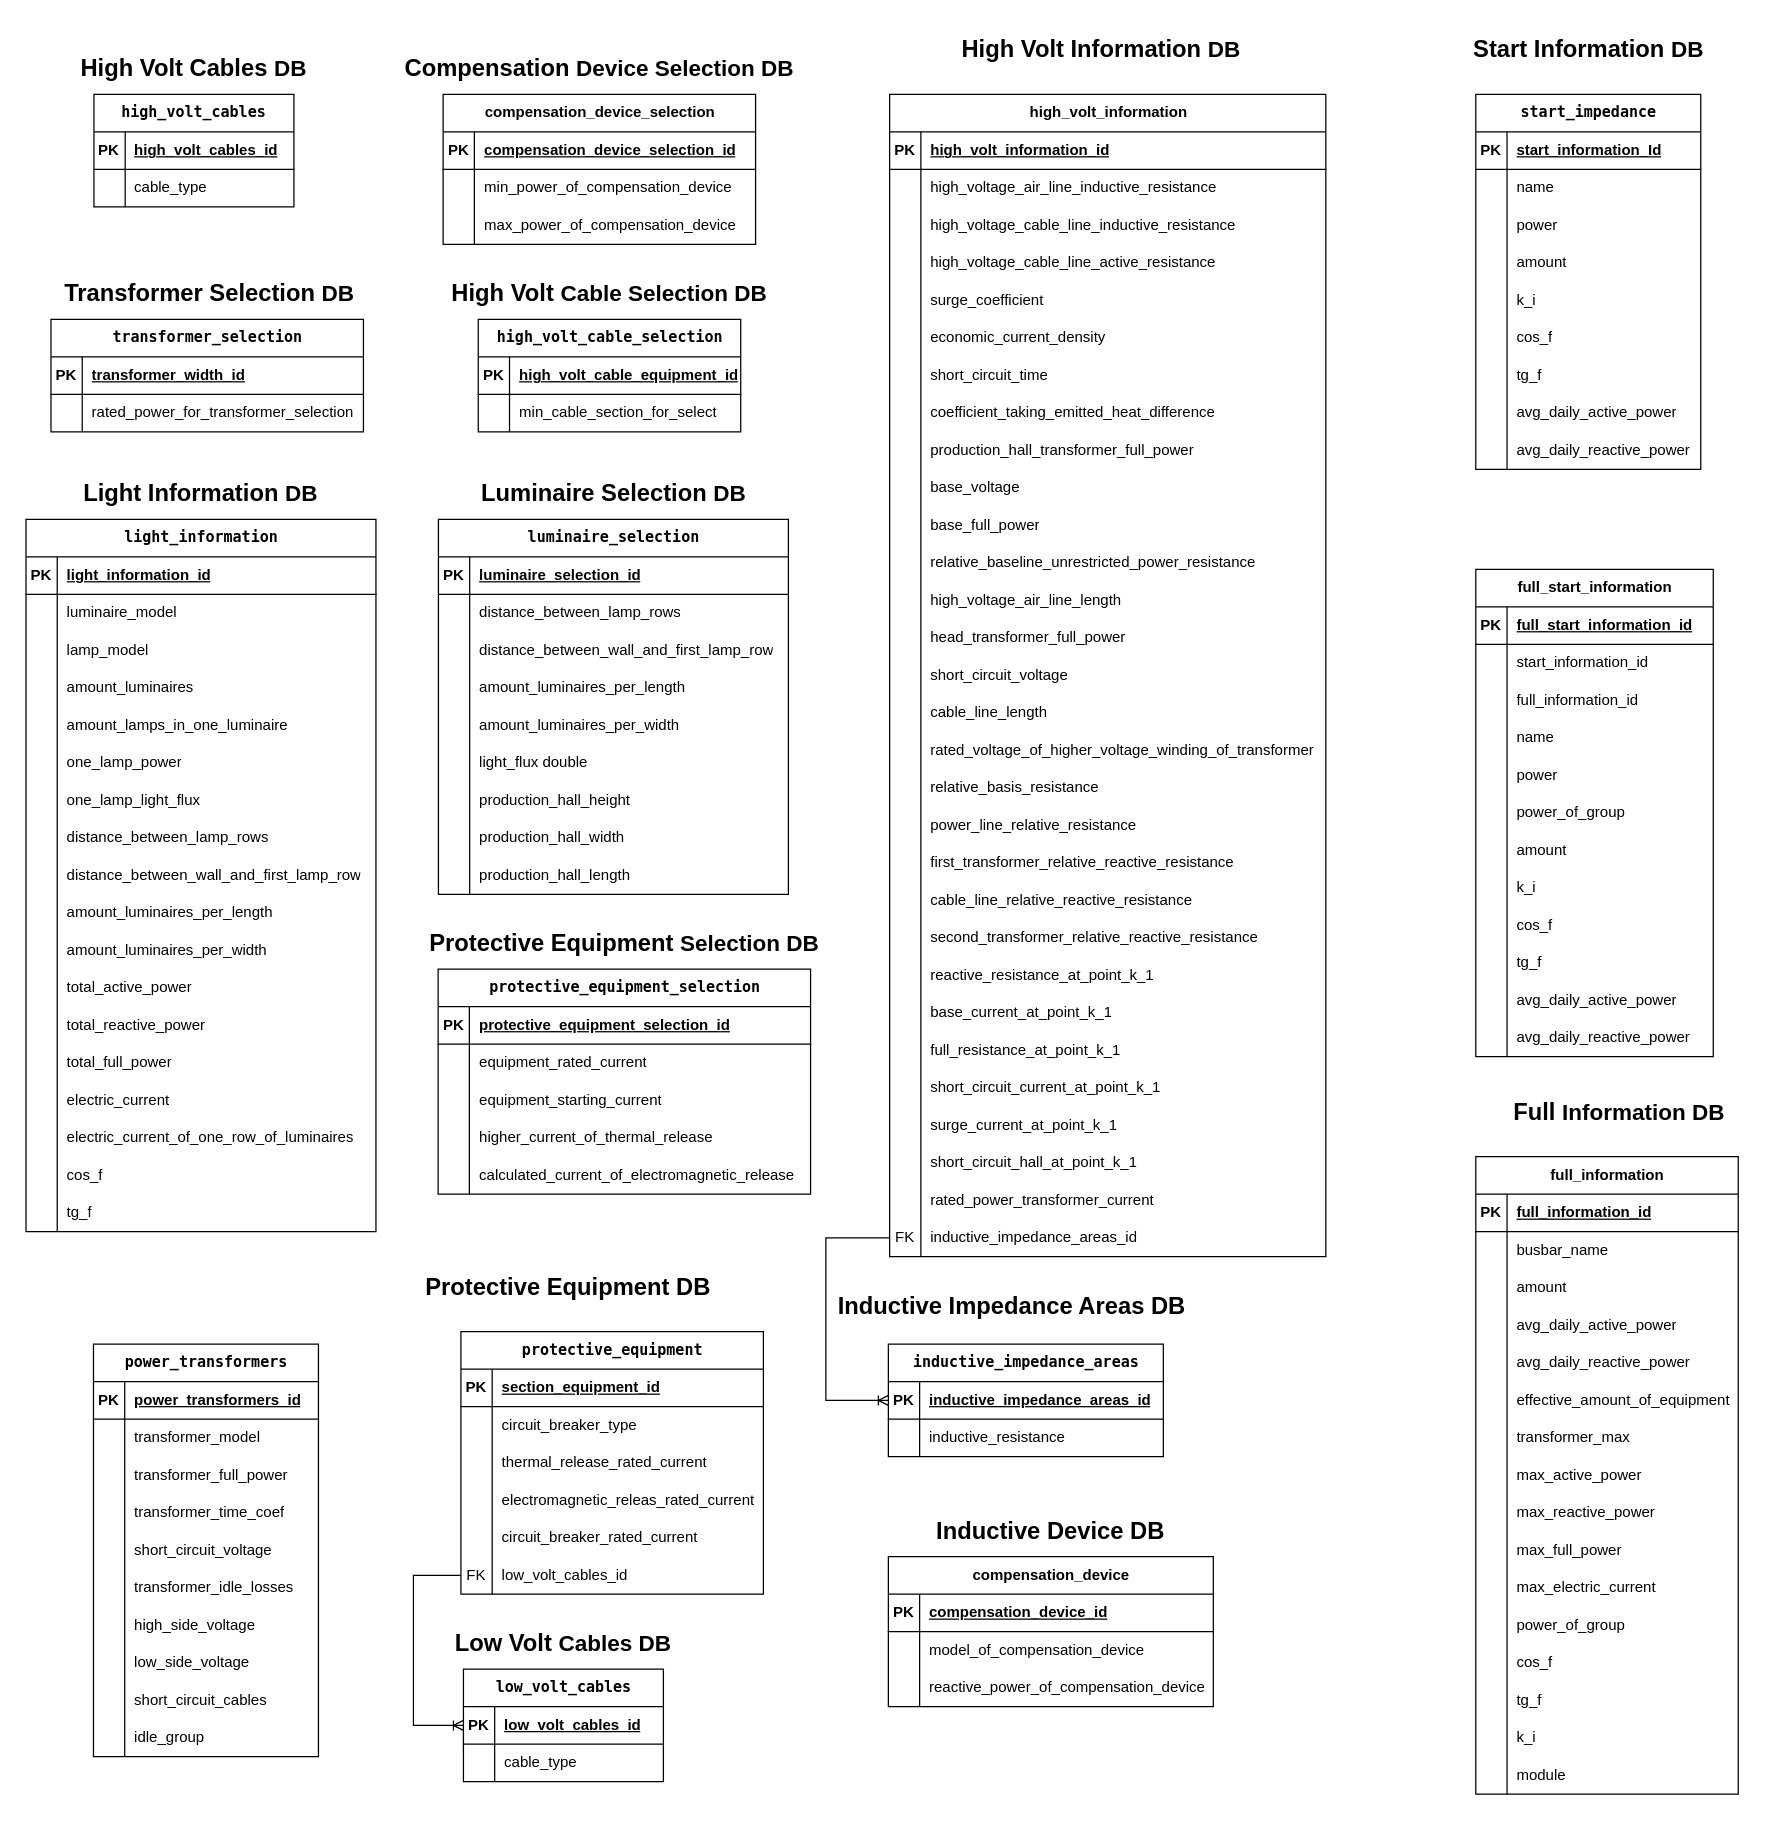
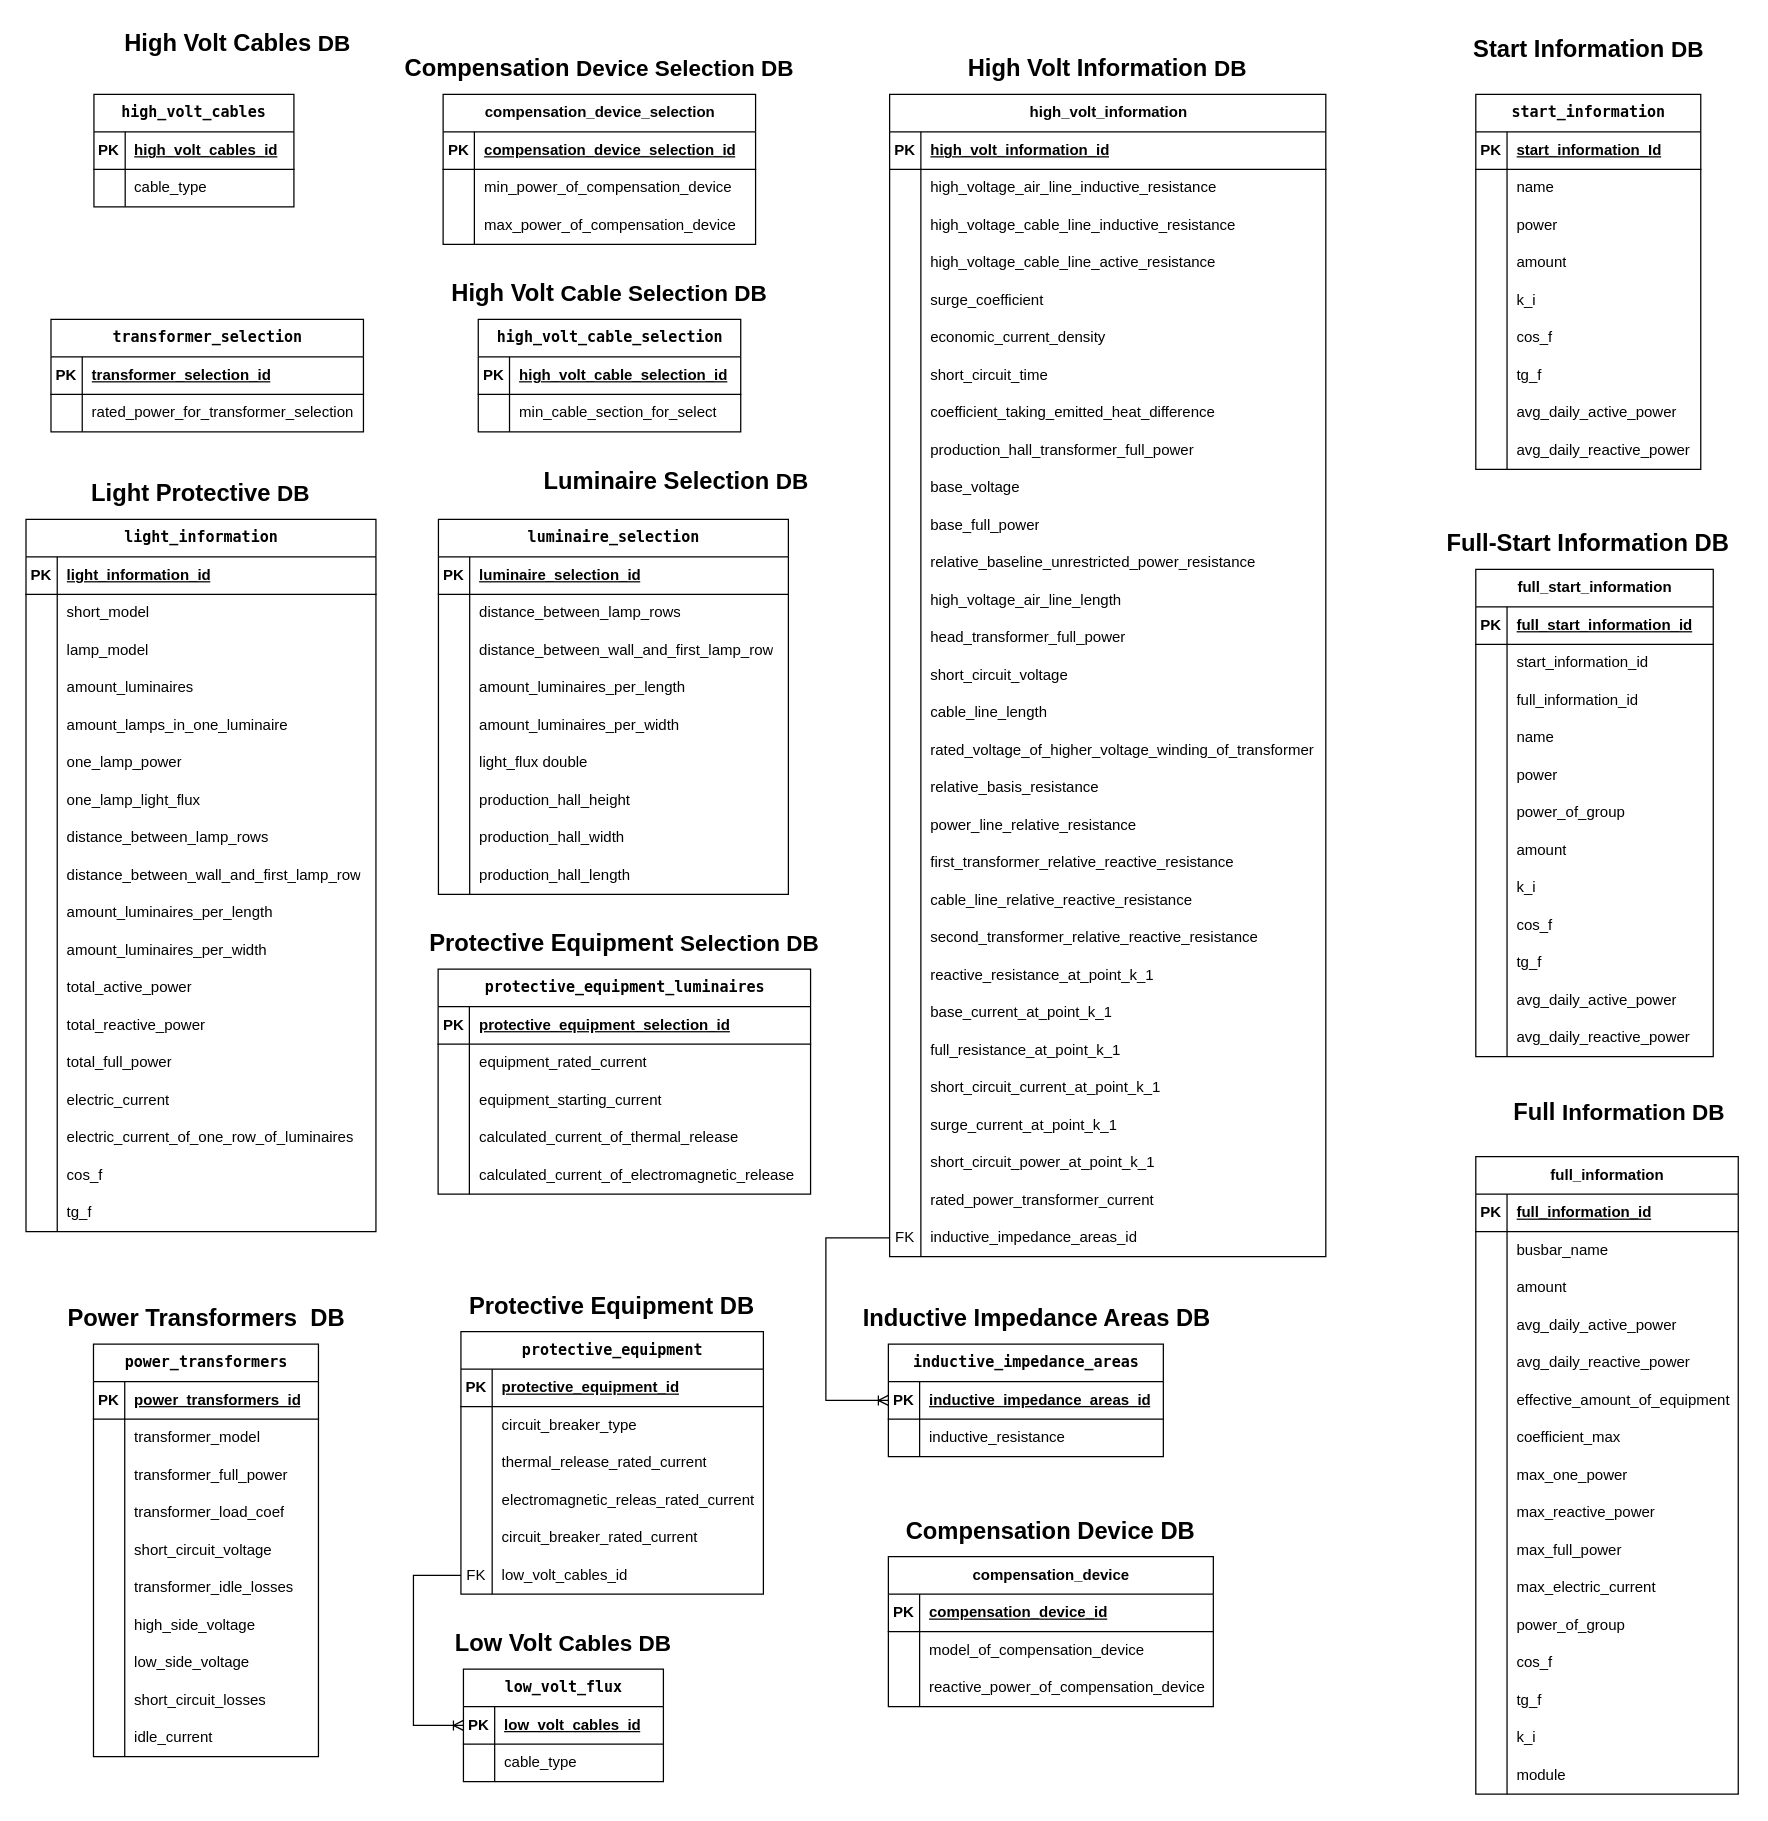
(1101, 51) -> (1107, 69)
(194, 69) -> (237, 44)
(1589, 113) -> (1589, 113)
(209, 294) -> none
(172, 376) -> (187, 376)
(627, 376) -> (625, 376)
(201, 494) -> (201, 494)
(613, 494) -> (676, 482)
none -> (1588, 544)
(122, 613) -> (111, 613)
(625, 988) -> (625, 988)
(612, 1138) -> (627, 1138)
(1051, 1163) -> (1059, 1163)
(568, 1288) -> (612, 1307)
(1012, 1307) -> (1037, 1319)
none -> (206, 1319)
(580, 1388) -> (593, 1388)
(1580, 1438) -> (1576, 1438)
(1582, 1476) -> (1571, 1476)
(221, 1513) -> (221, 1513)
(1051, 1532) -> (1051, 1532)
(564, 1688) -> (564, 1688)
(213, 1701) -> (213, 1701)
(172, 1738) -> (181, 1738)
